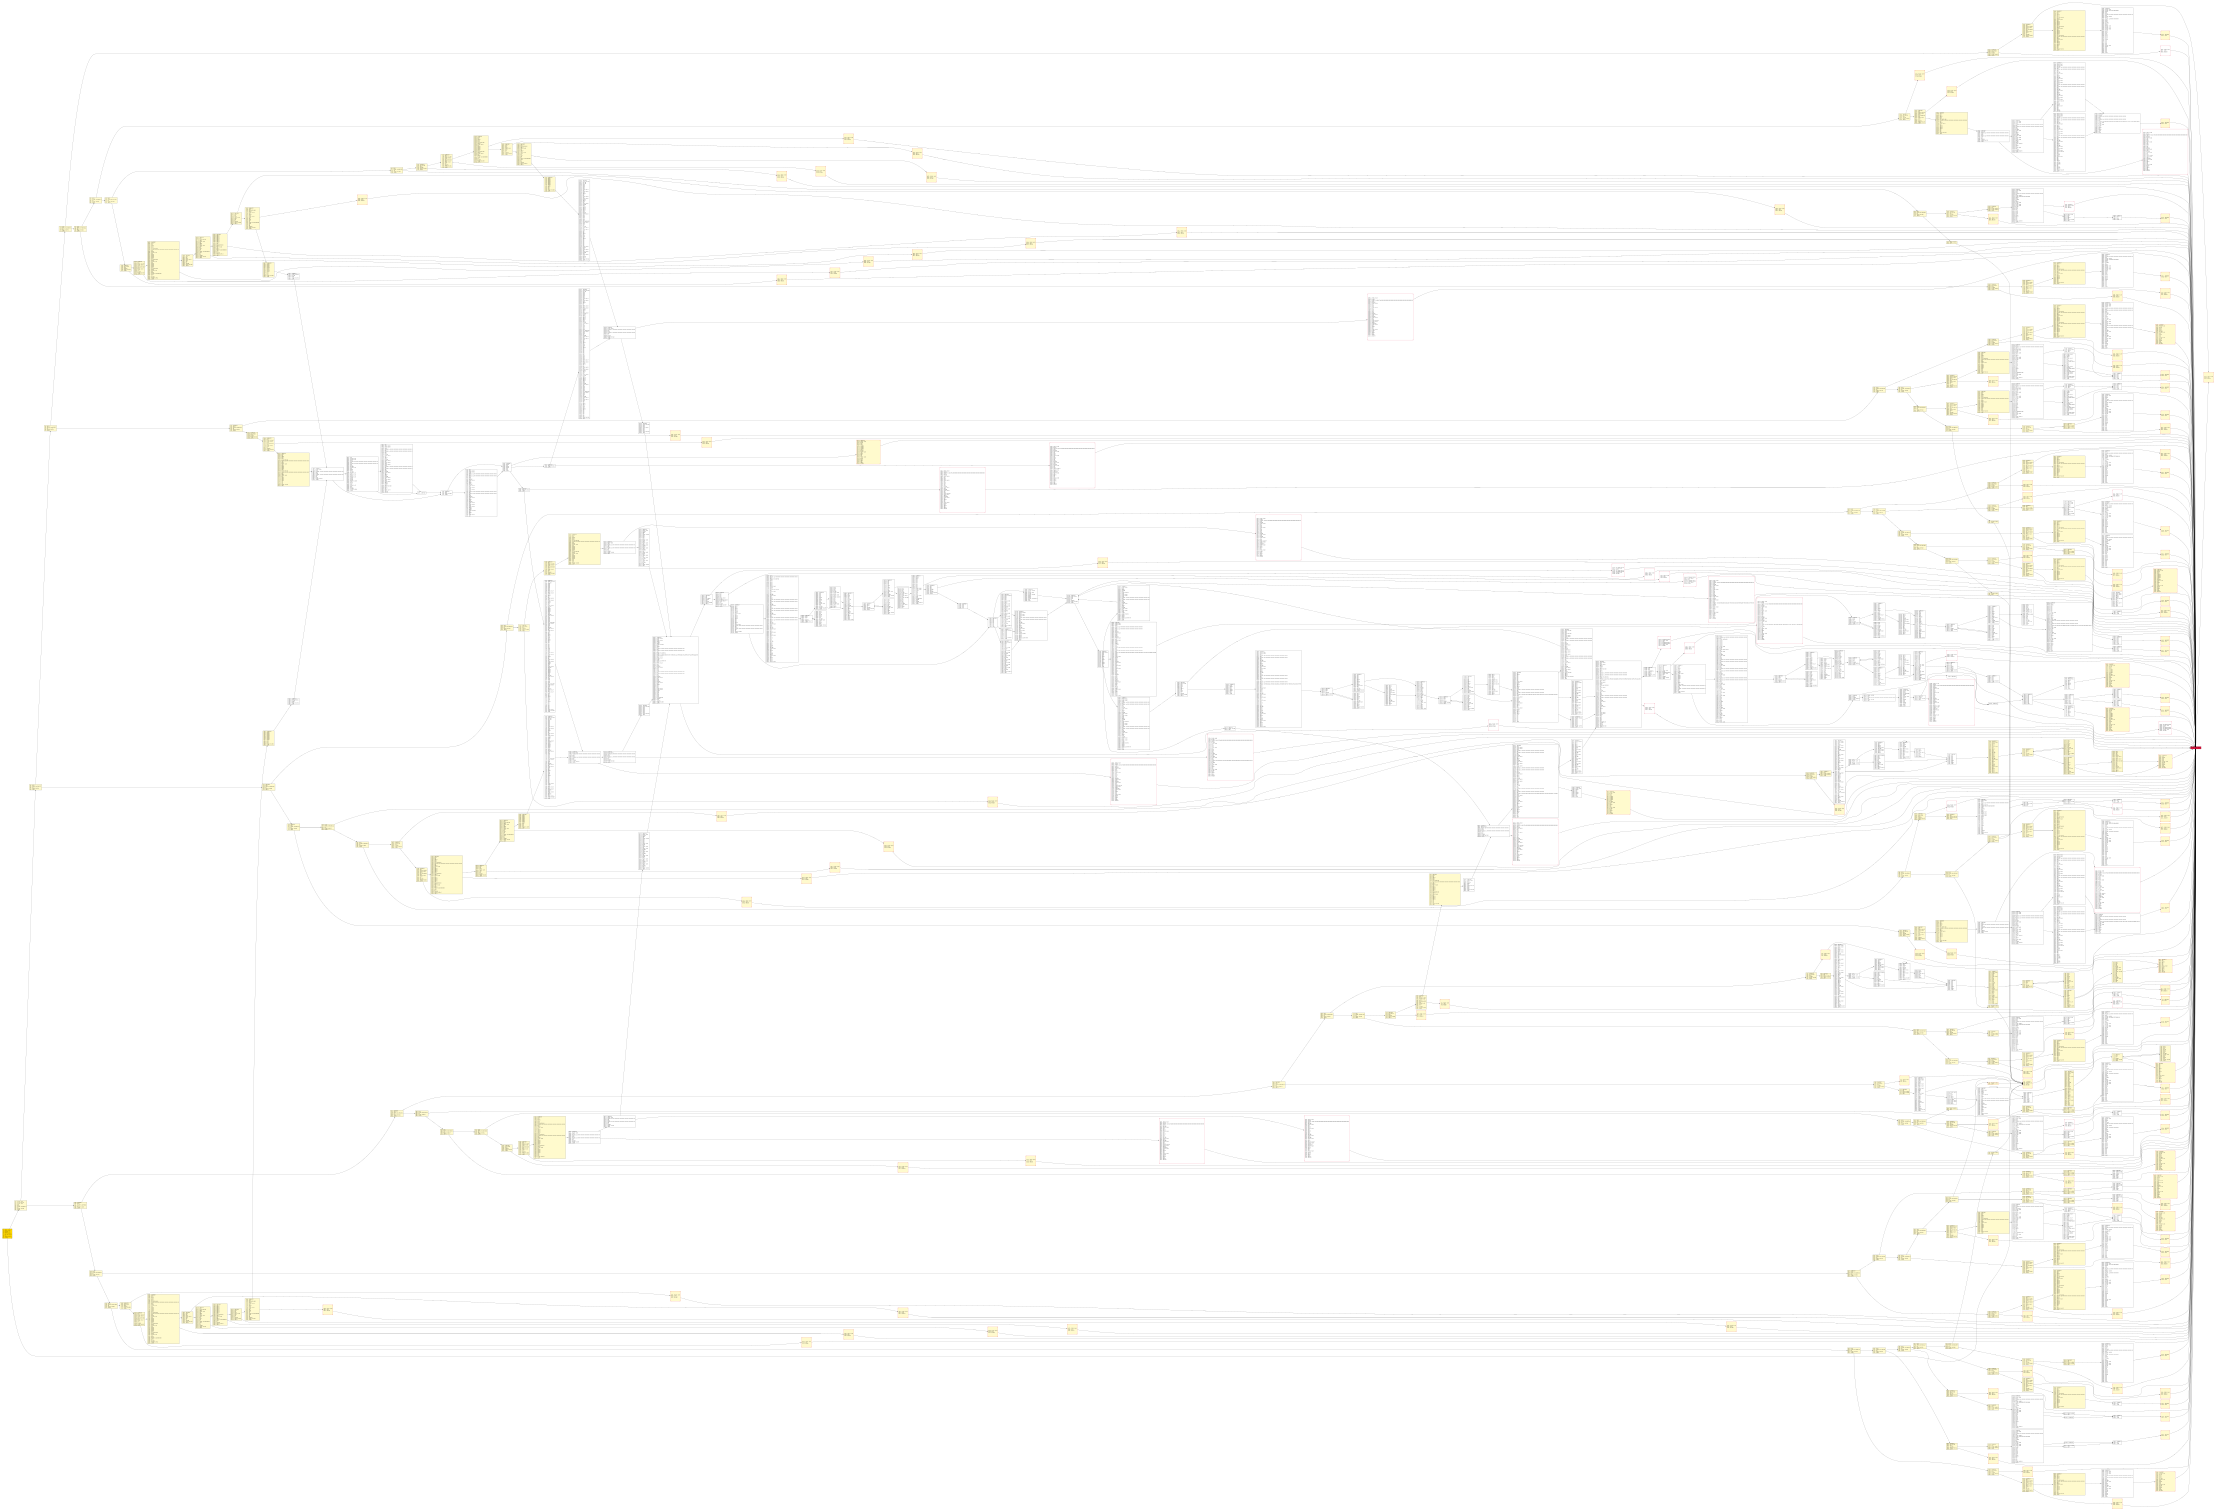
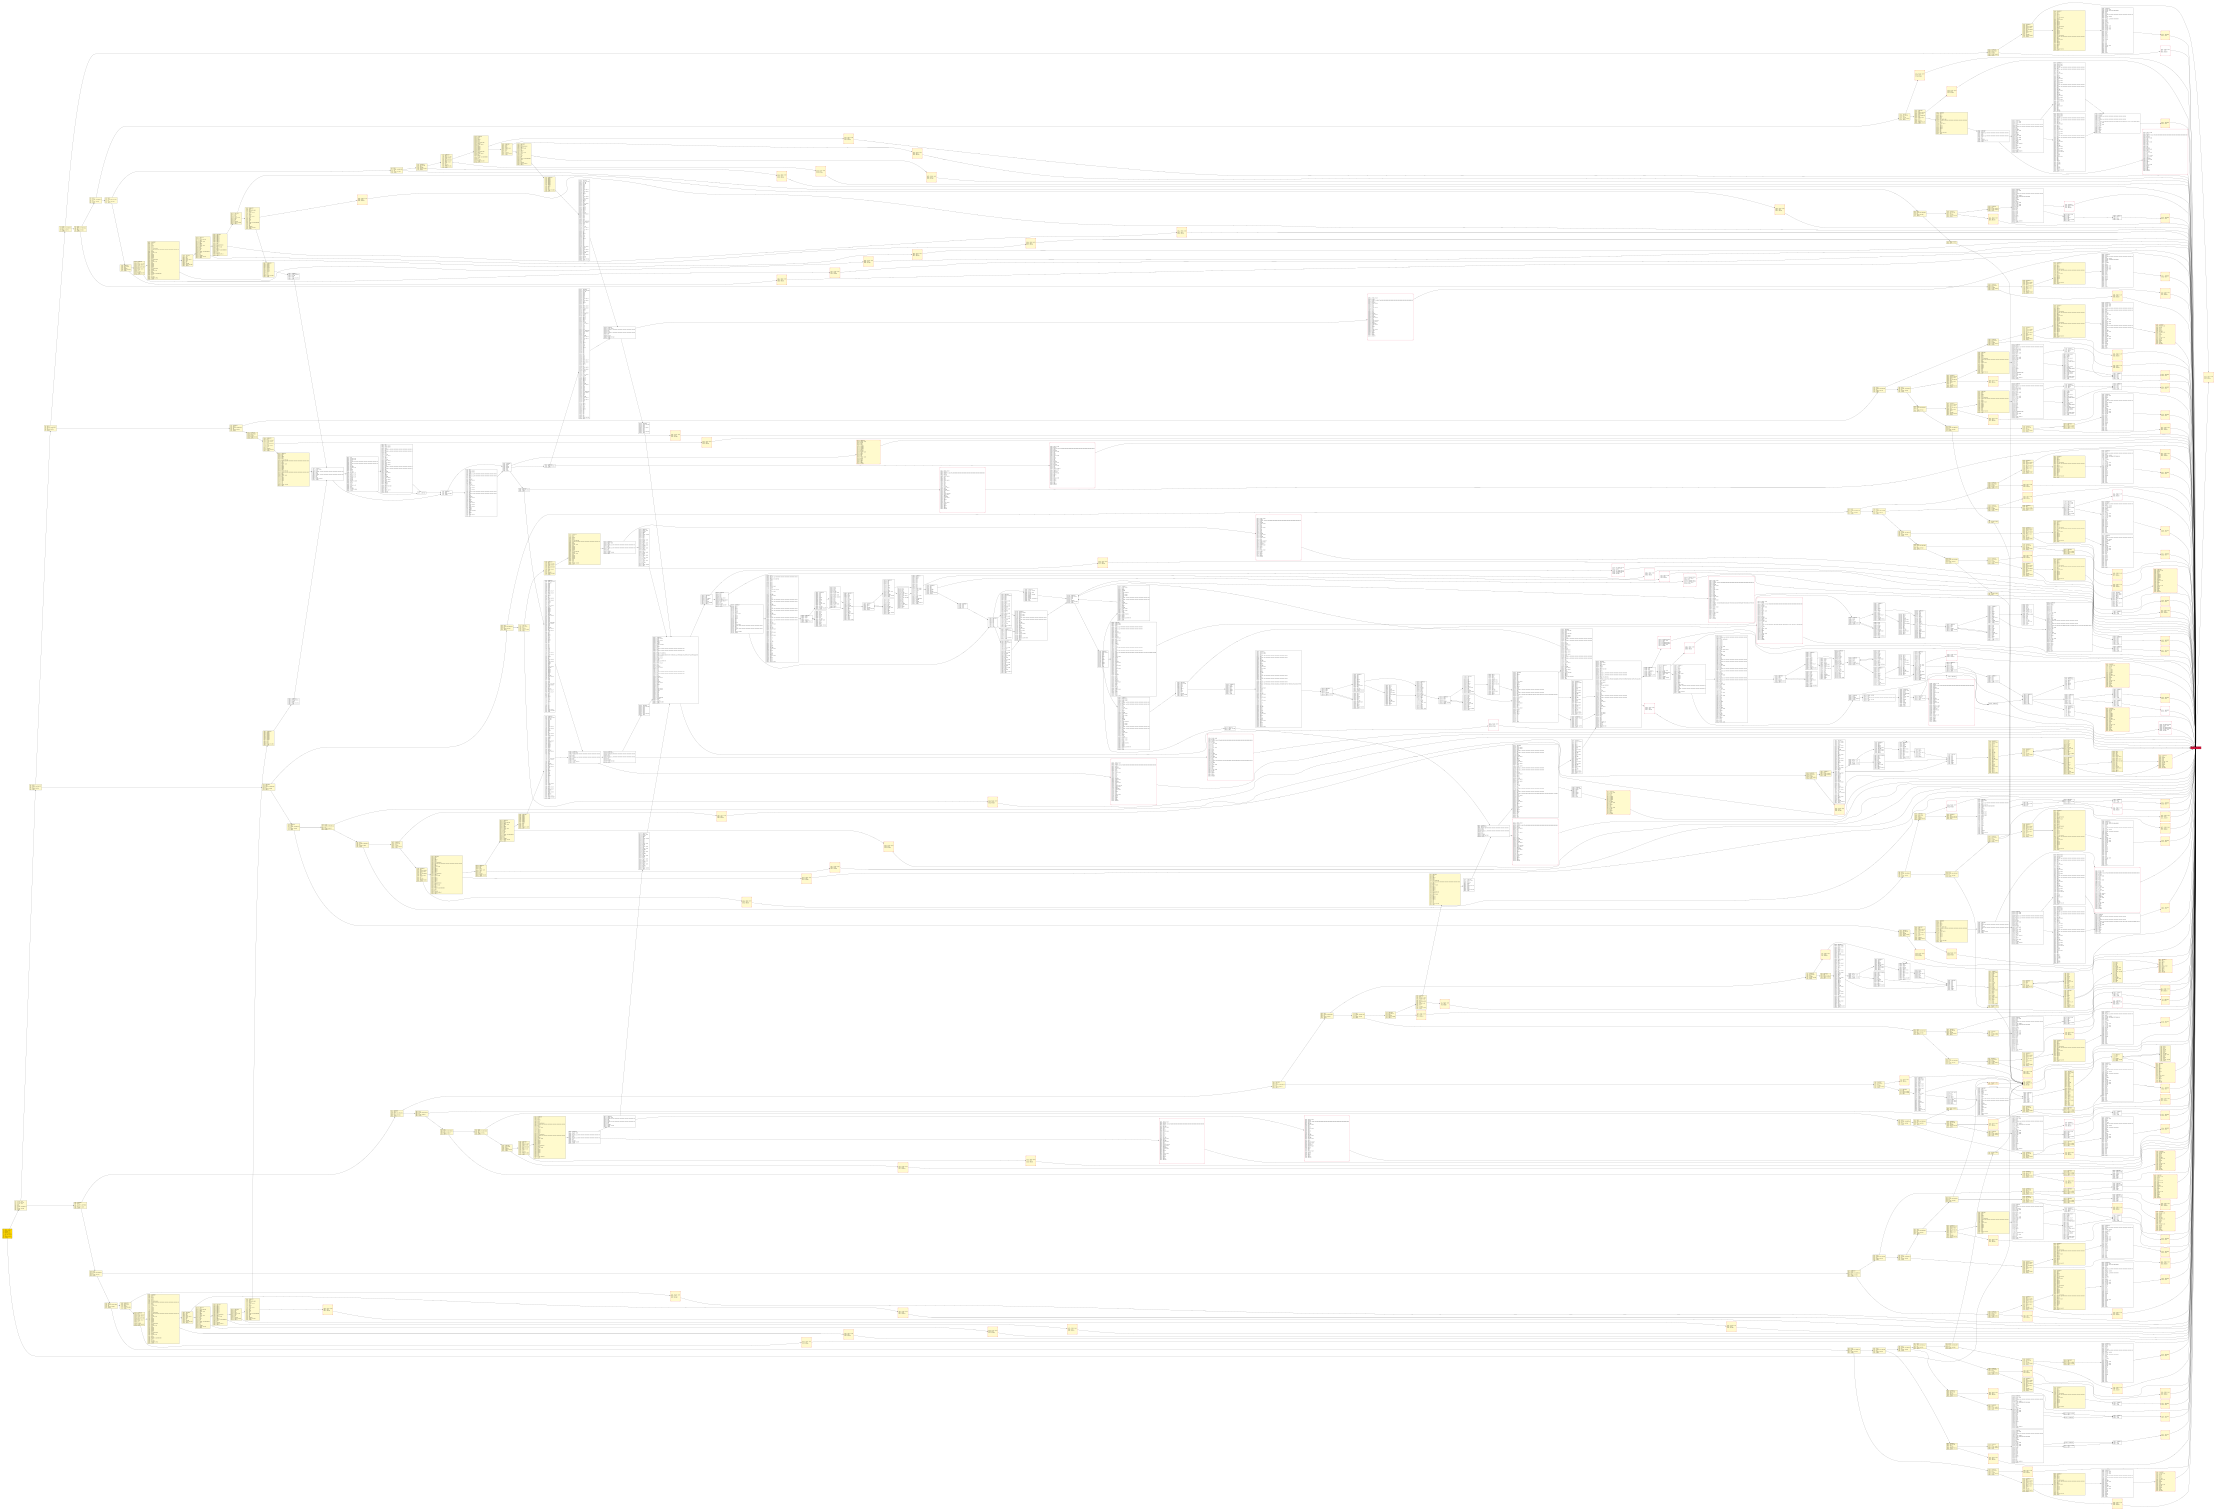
(2165, 711) -> (2165, 711)
